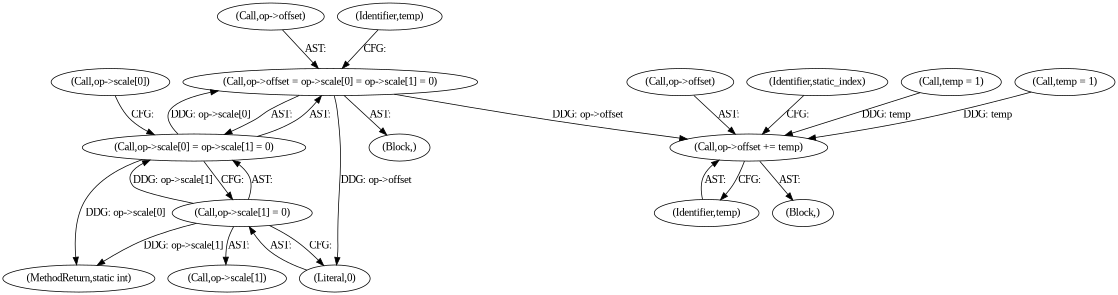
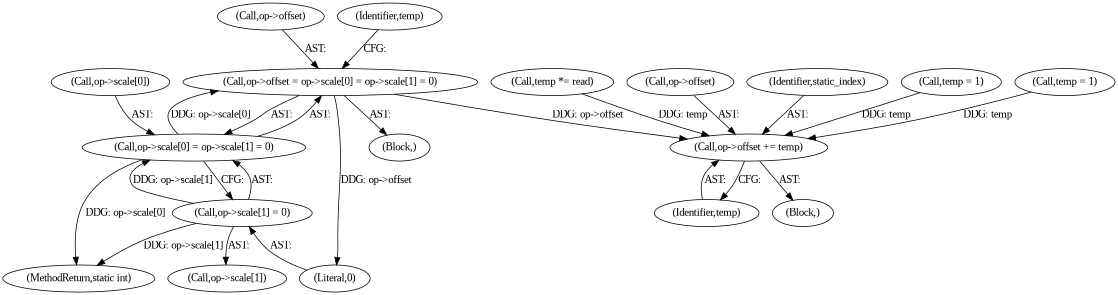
none -> (552, 82)
(144, 115) -> (144, 115)
(799, 115) -> (799, 115)
(296, 241) -> none
